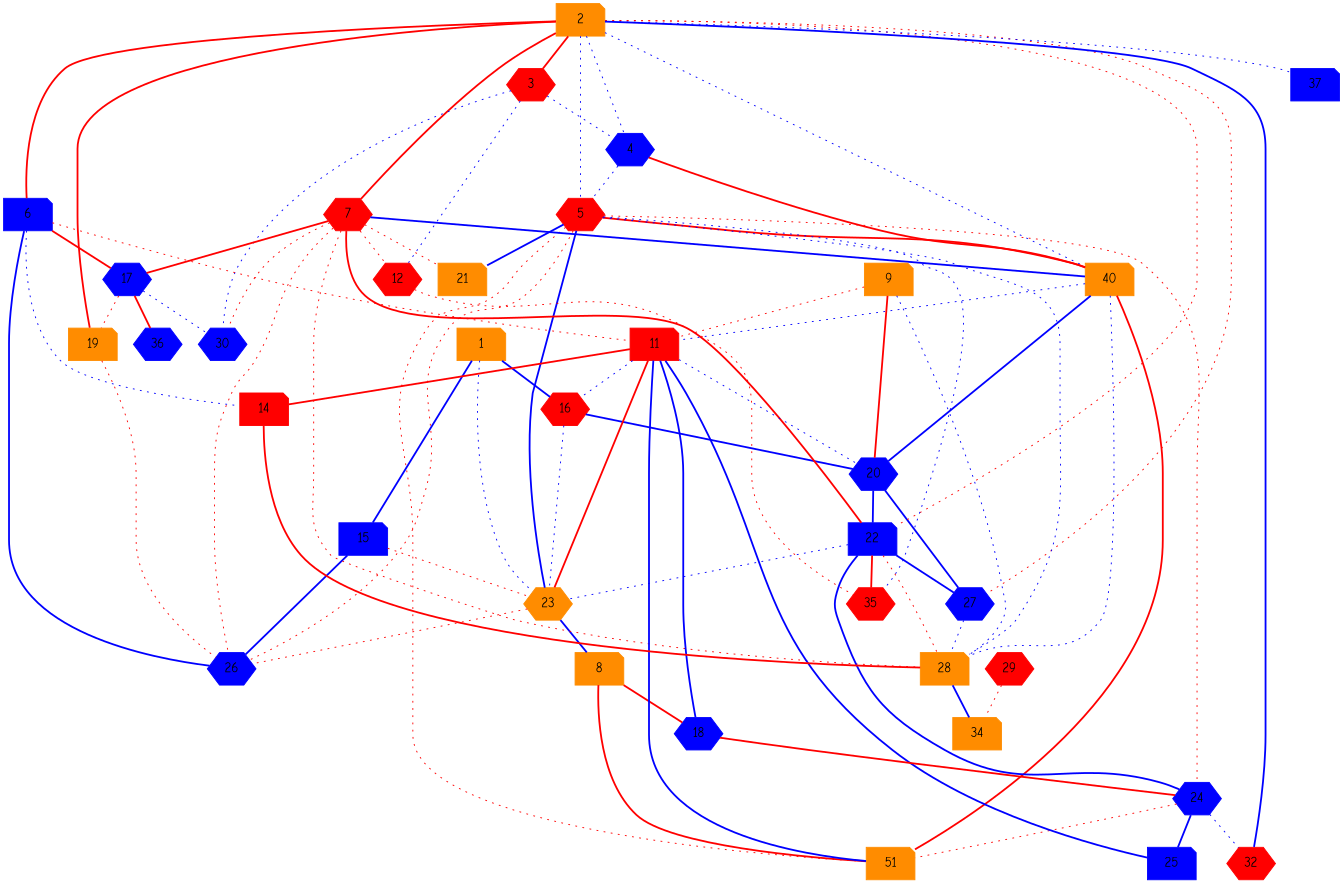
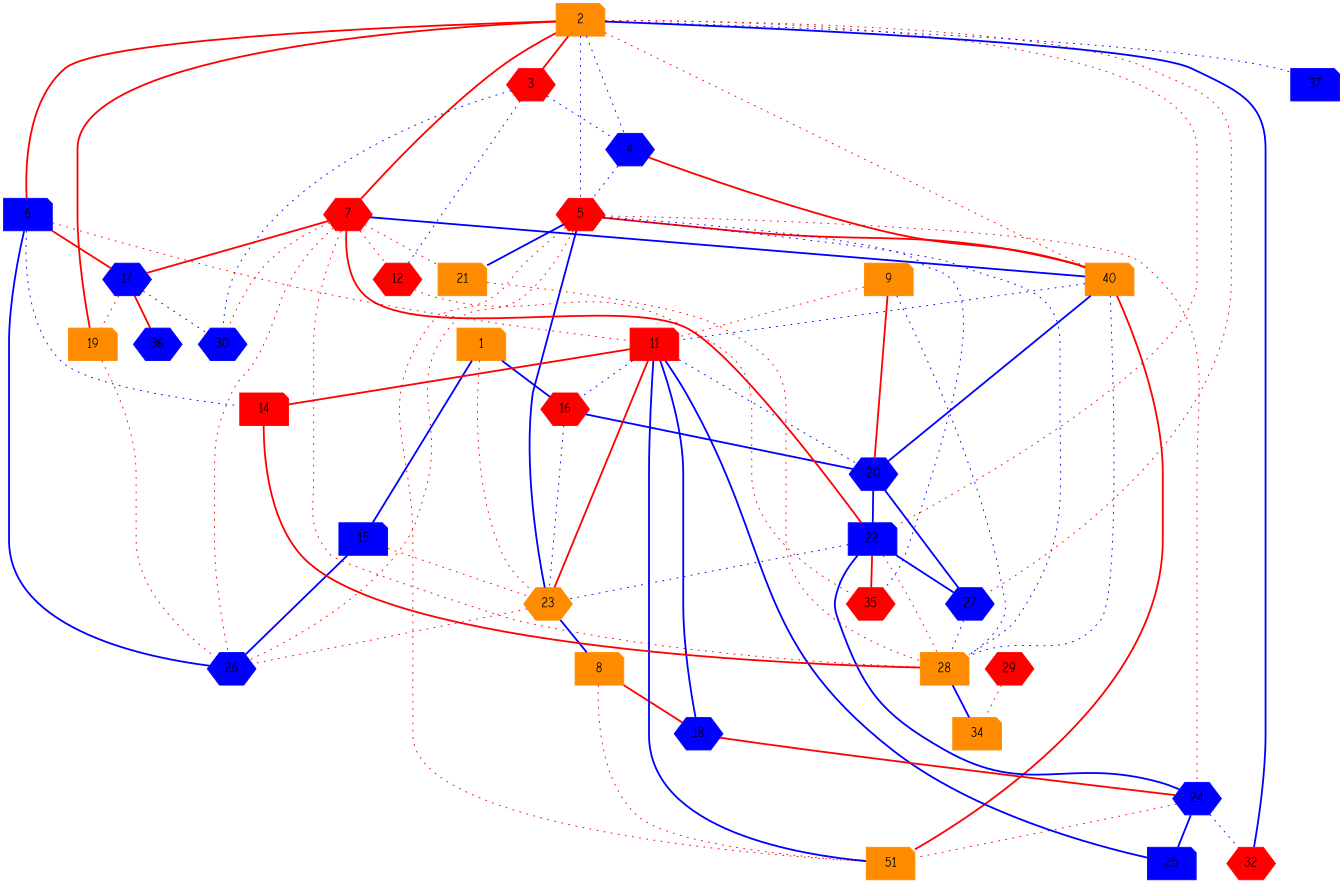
(845, 150) -> (845, 150)
none -> (785, 395)
(483, 483) -> (483, 483)
(680, 835) -> (680, 835)
